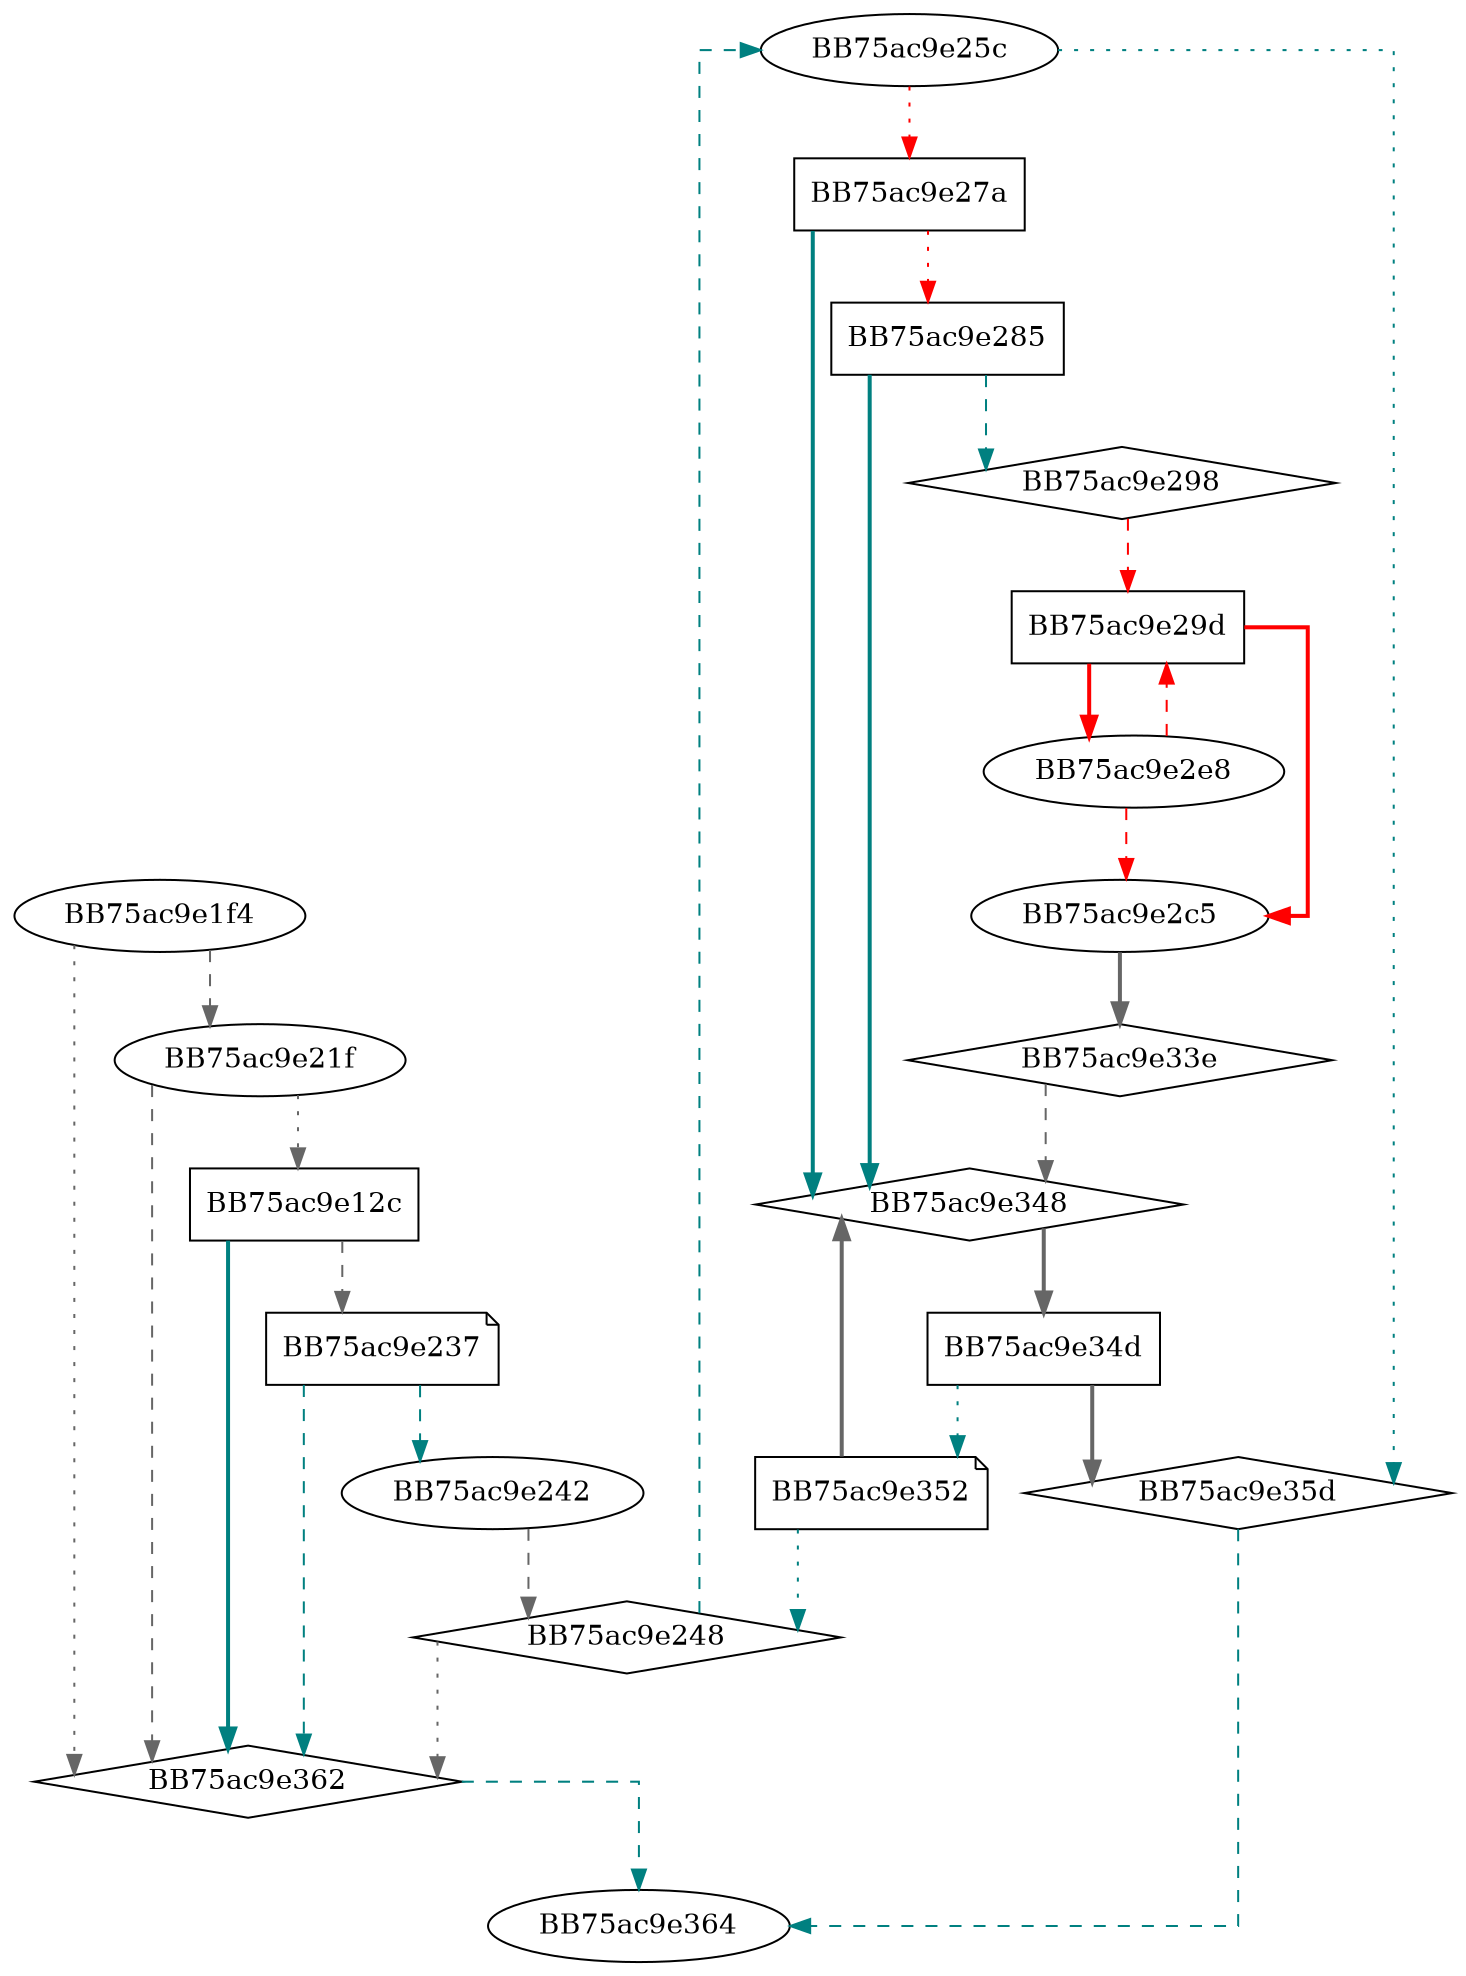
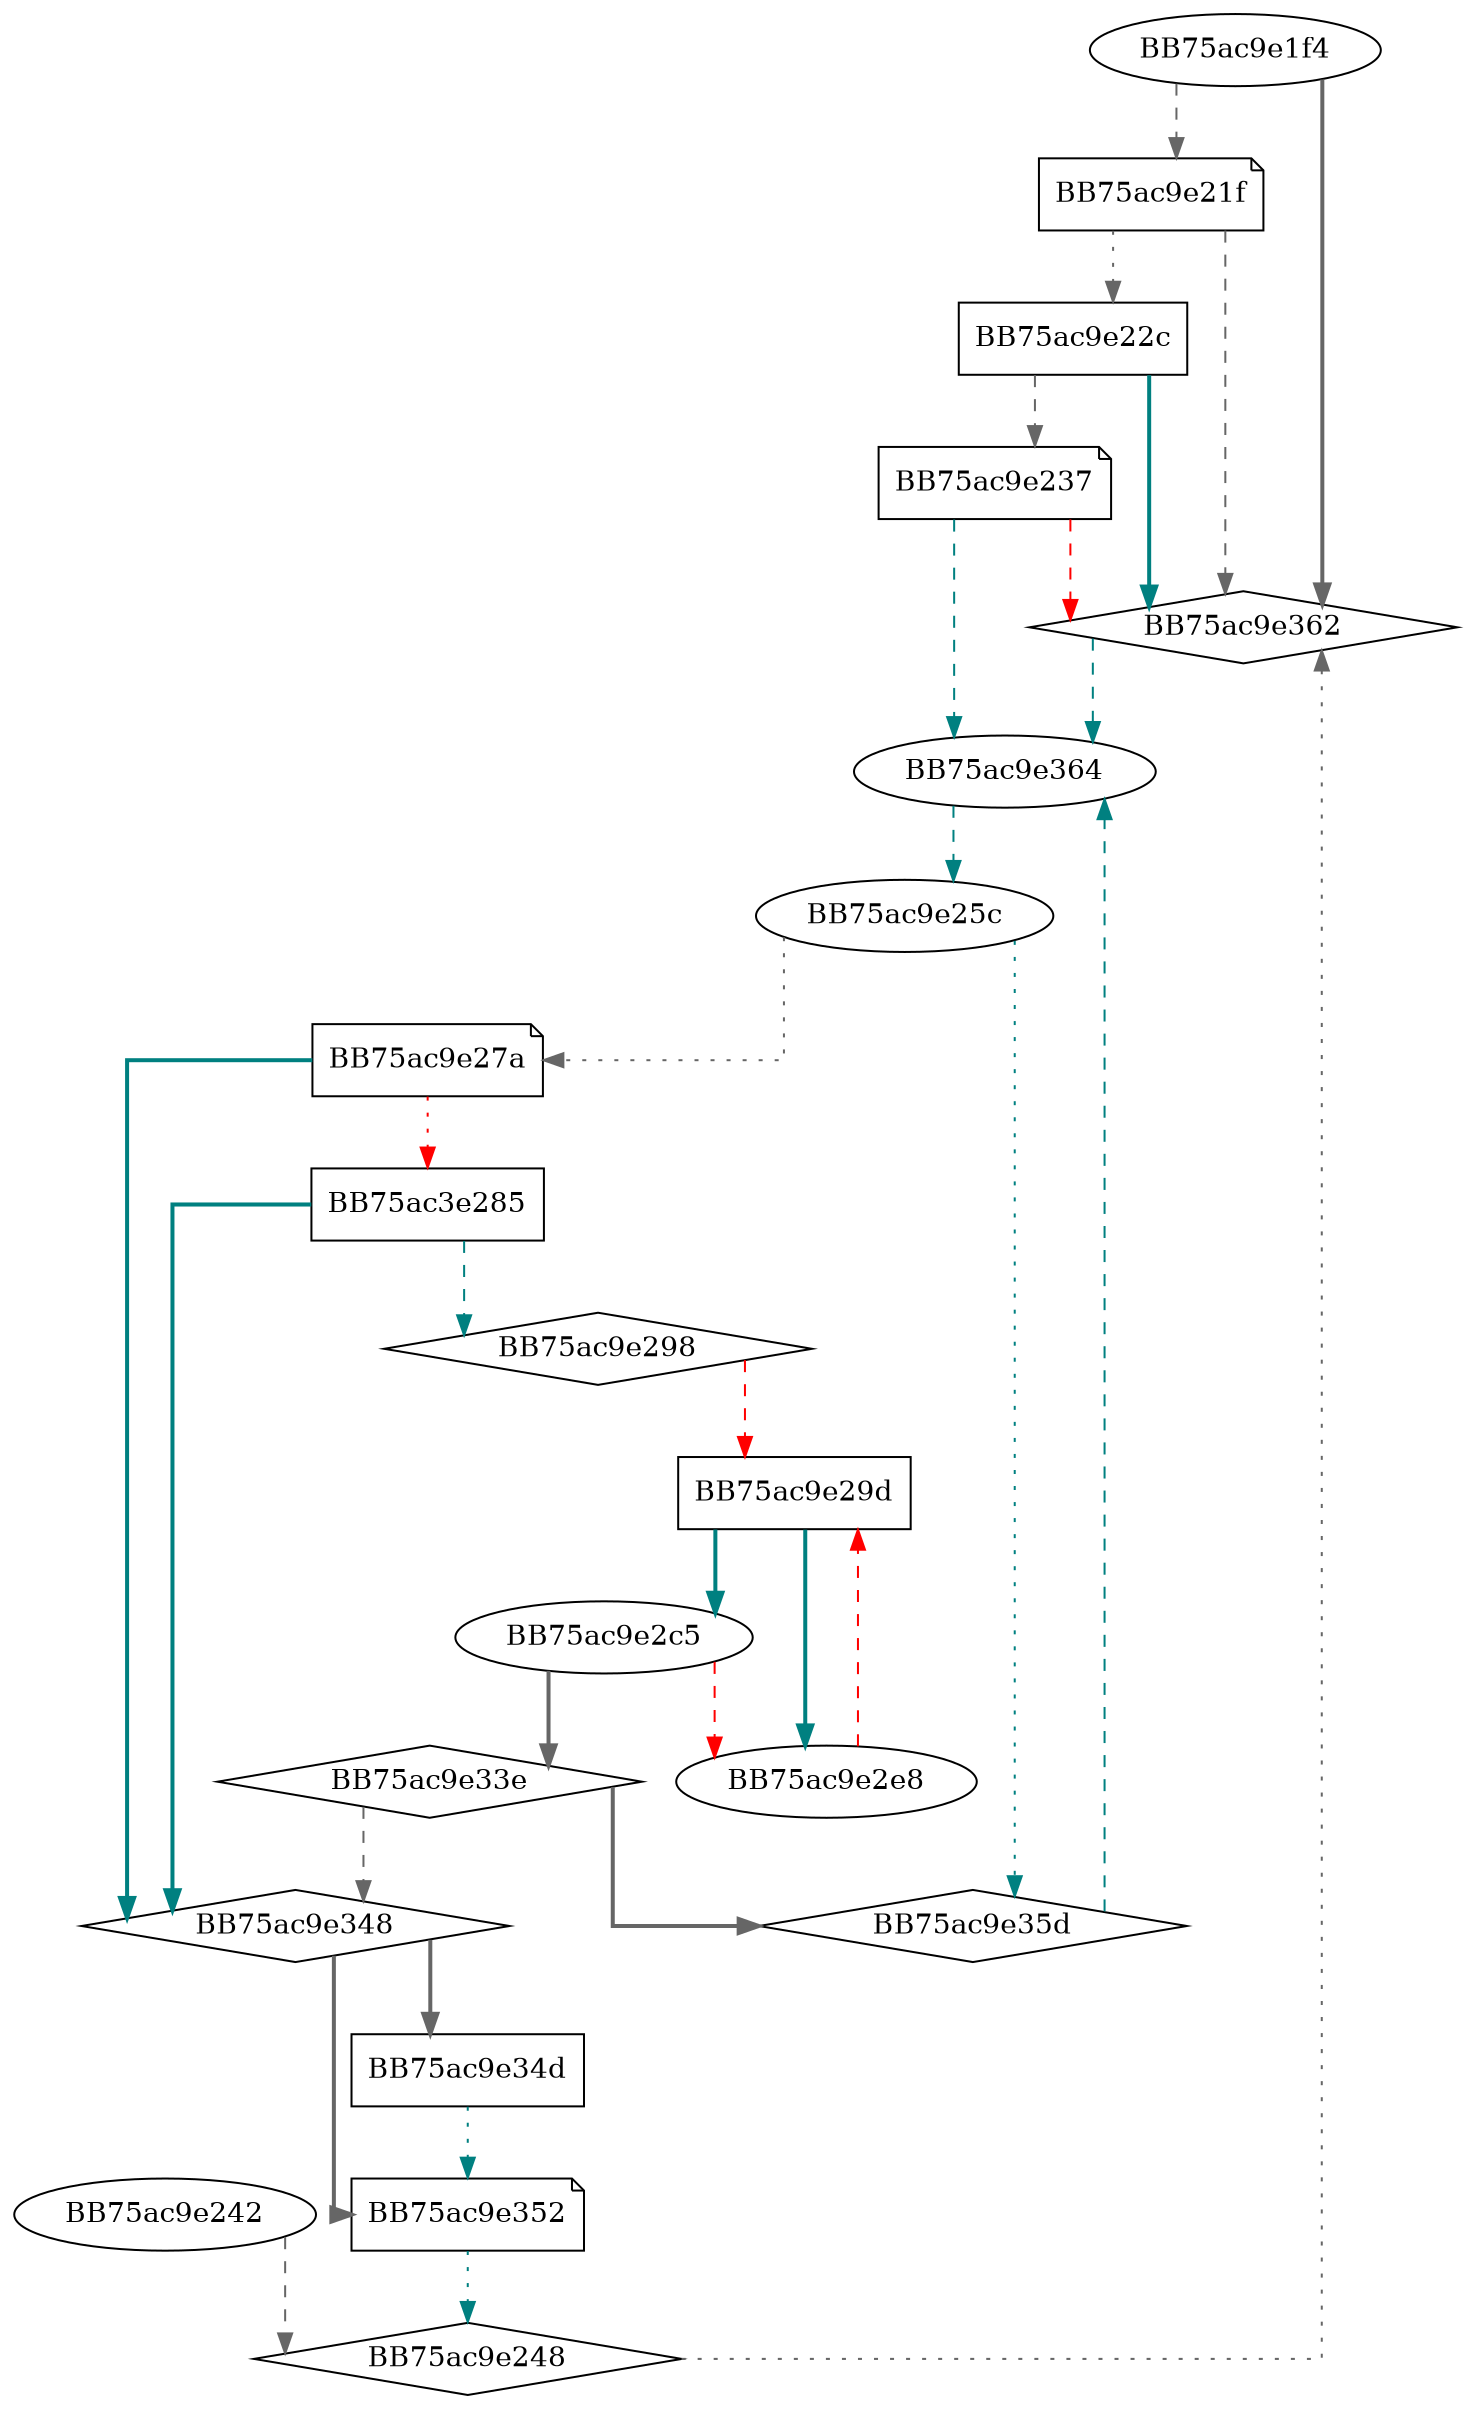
(909, 112) -> (735, 1060)
(909, 194) -> (428, 1060)
(948, 339) -> (428, 1205)
(1089, 690) -> (805, 1628)
(1308, 749) -> (715, 1561)
(699, 811) -> (953, 833)
(1126, 833) -> (715, 1700)
(260, 1060) -> (1151, 194)
(304, 1205) -> (1073, 339)
(842, 1348) -> (334, 2086)
(74, 1350) -> (1322, 332)
(420, 1413) -> (954, 618)
(1092, 1423) -> (613, 1920)
(304, 1560) -> (1070, 560)
